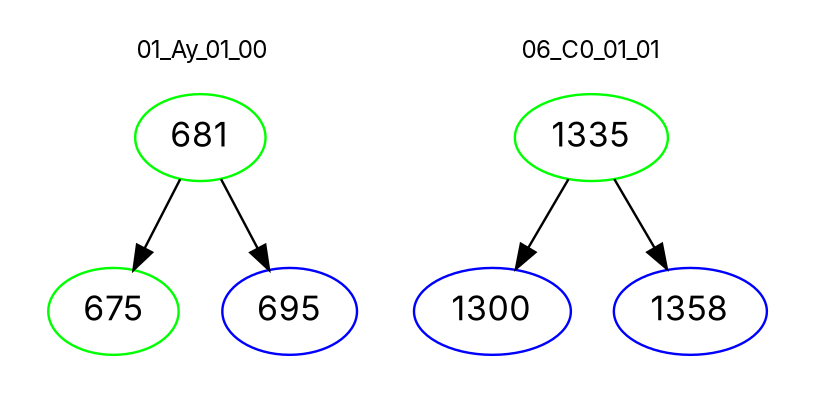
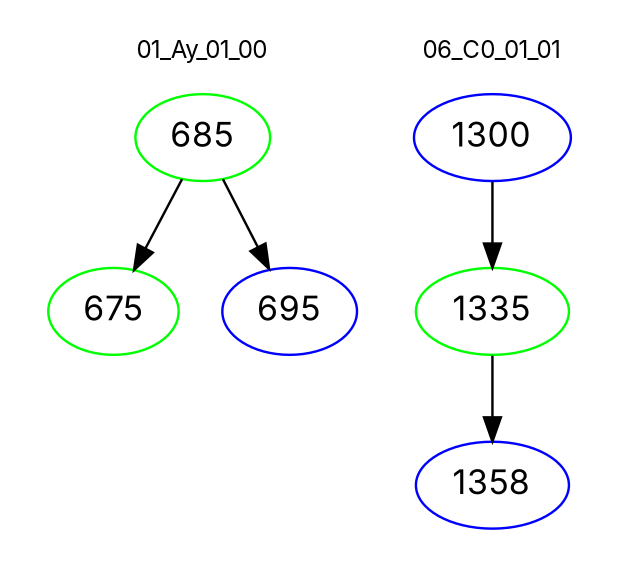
(200, 138) -> (203, 138)
(548, 214) -> (492, 213)
